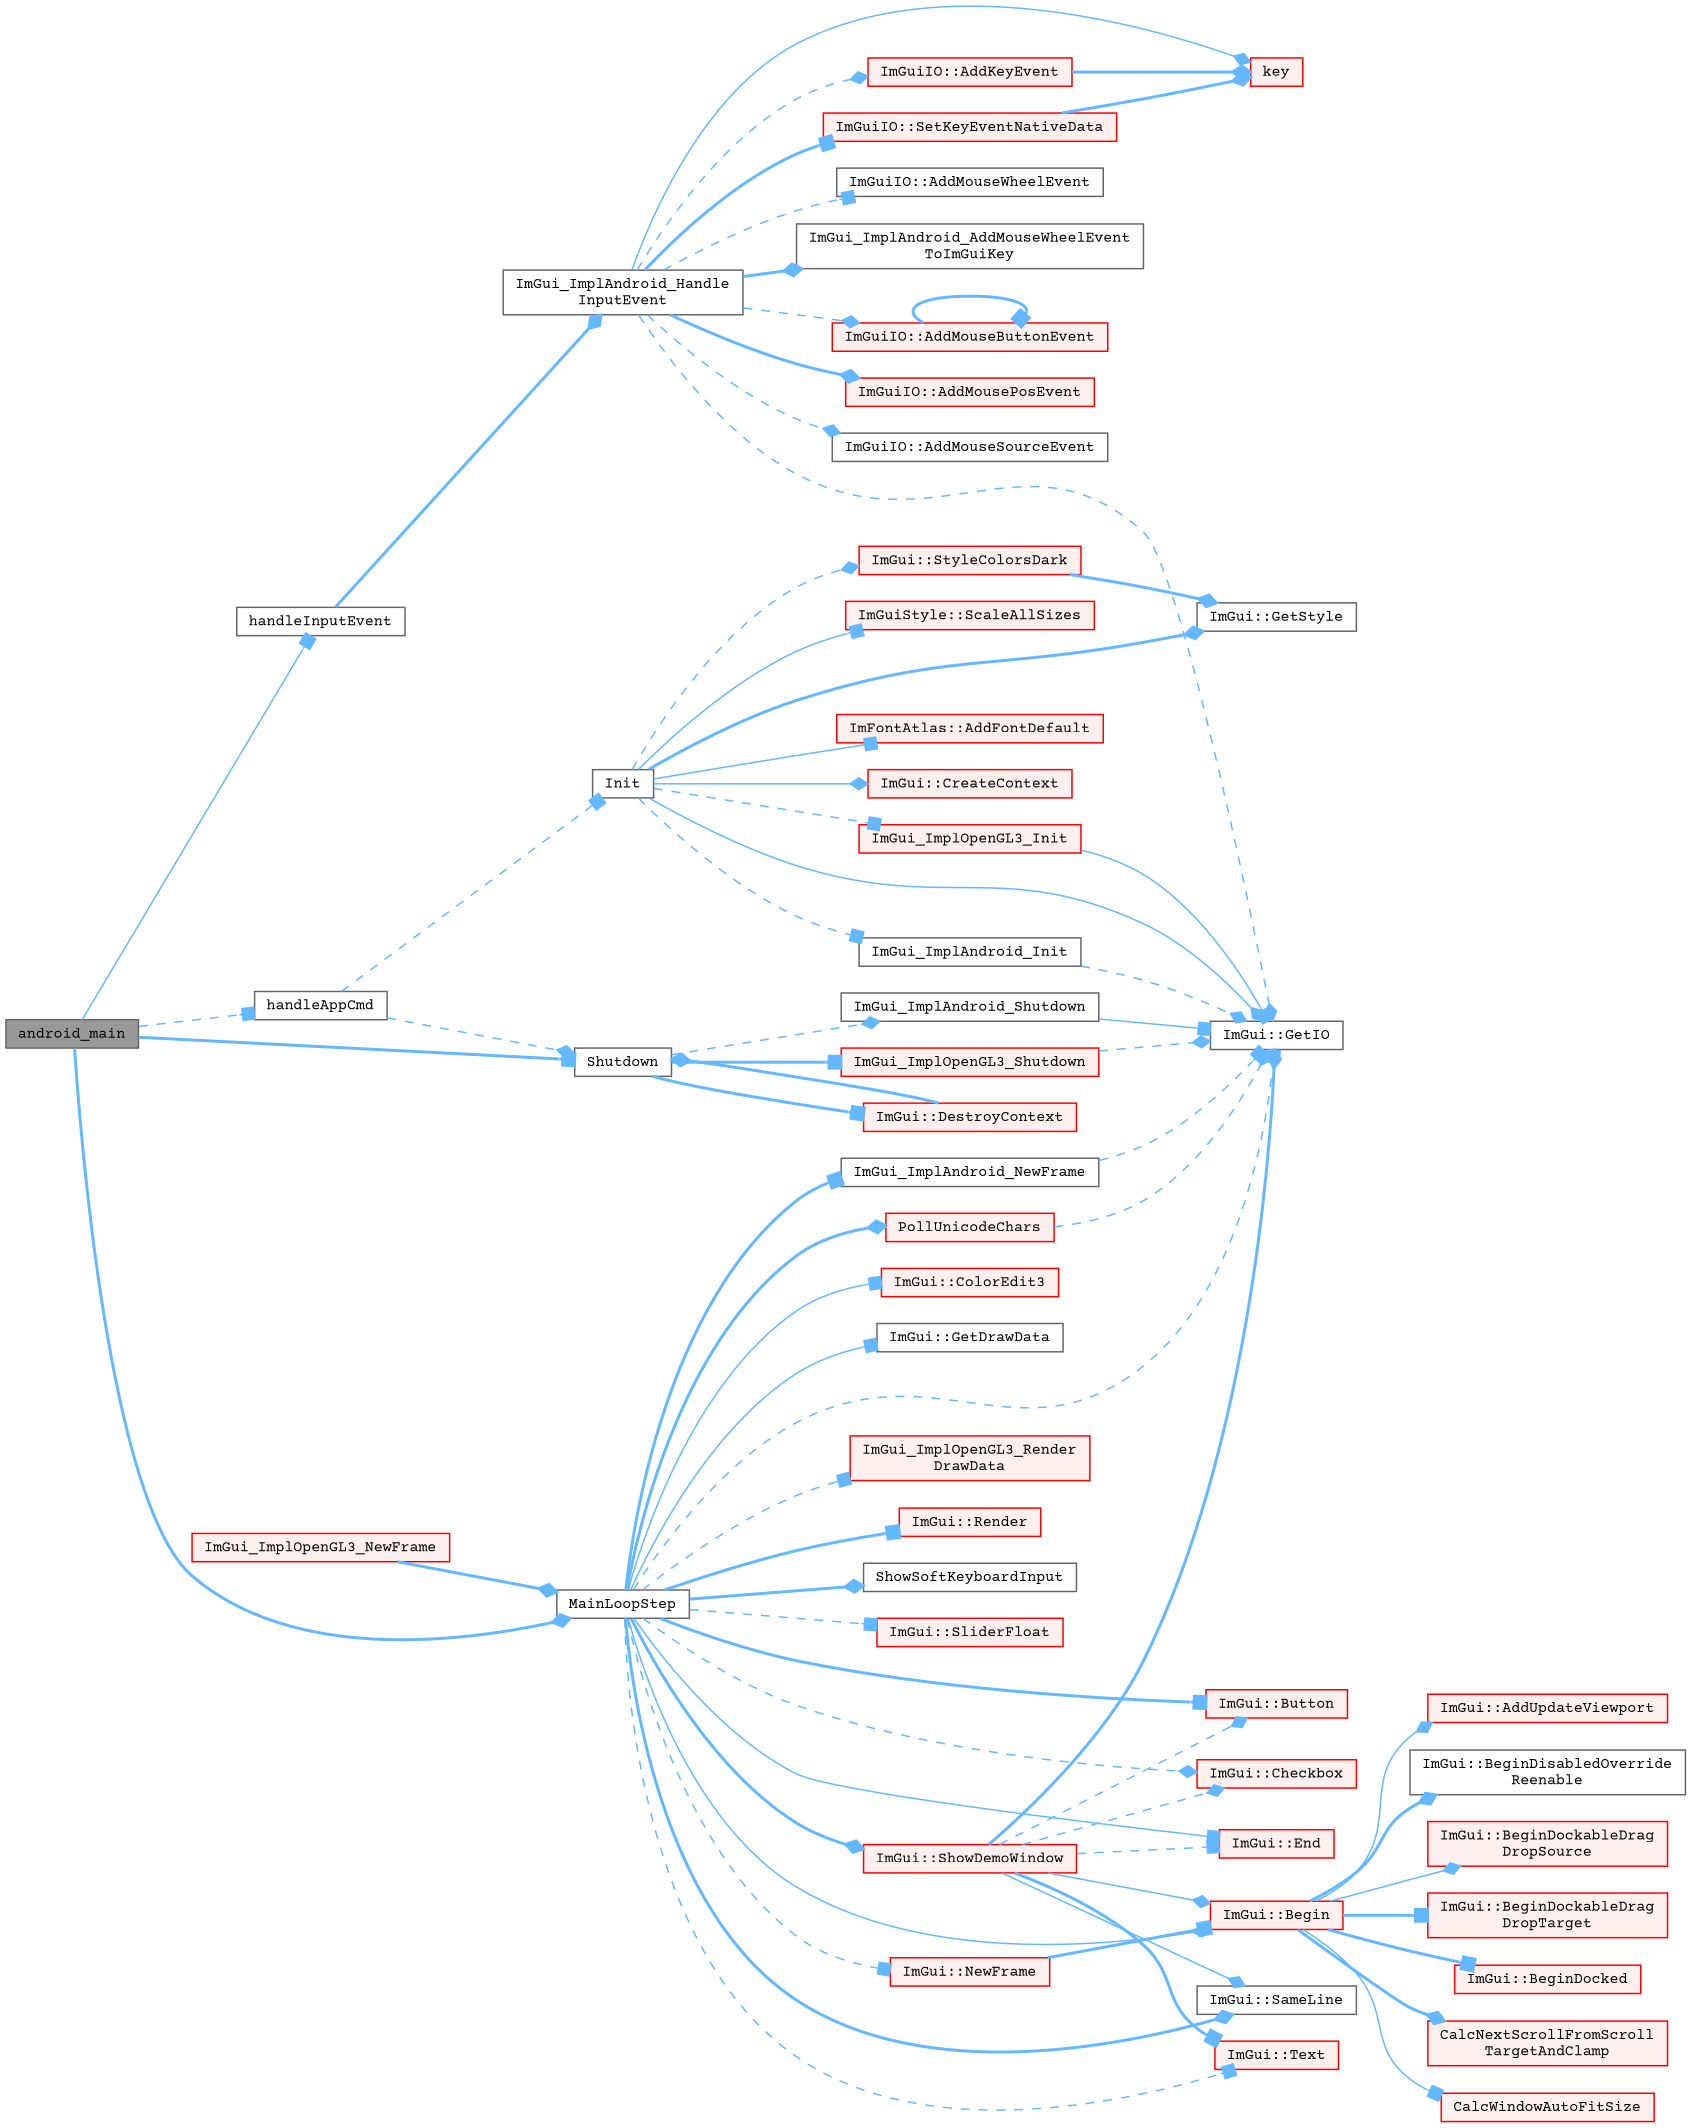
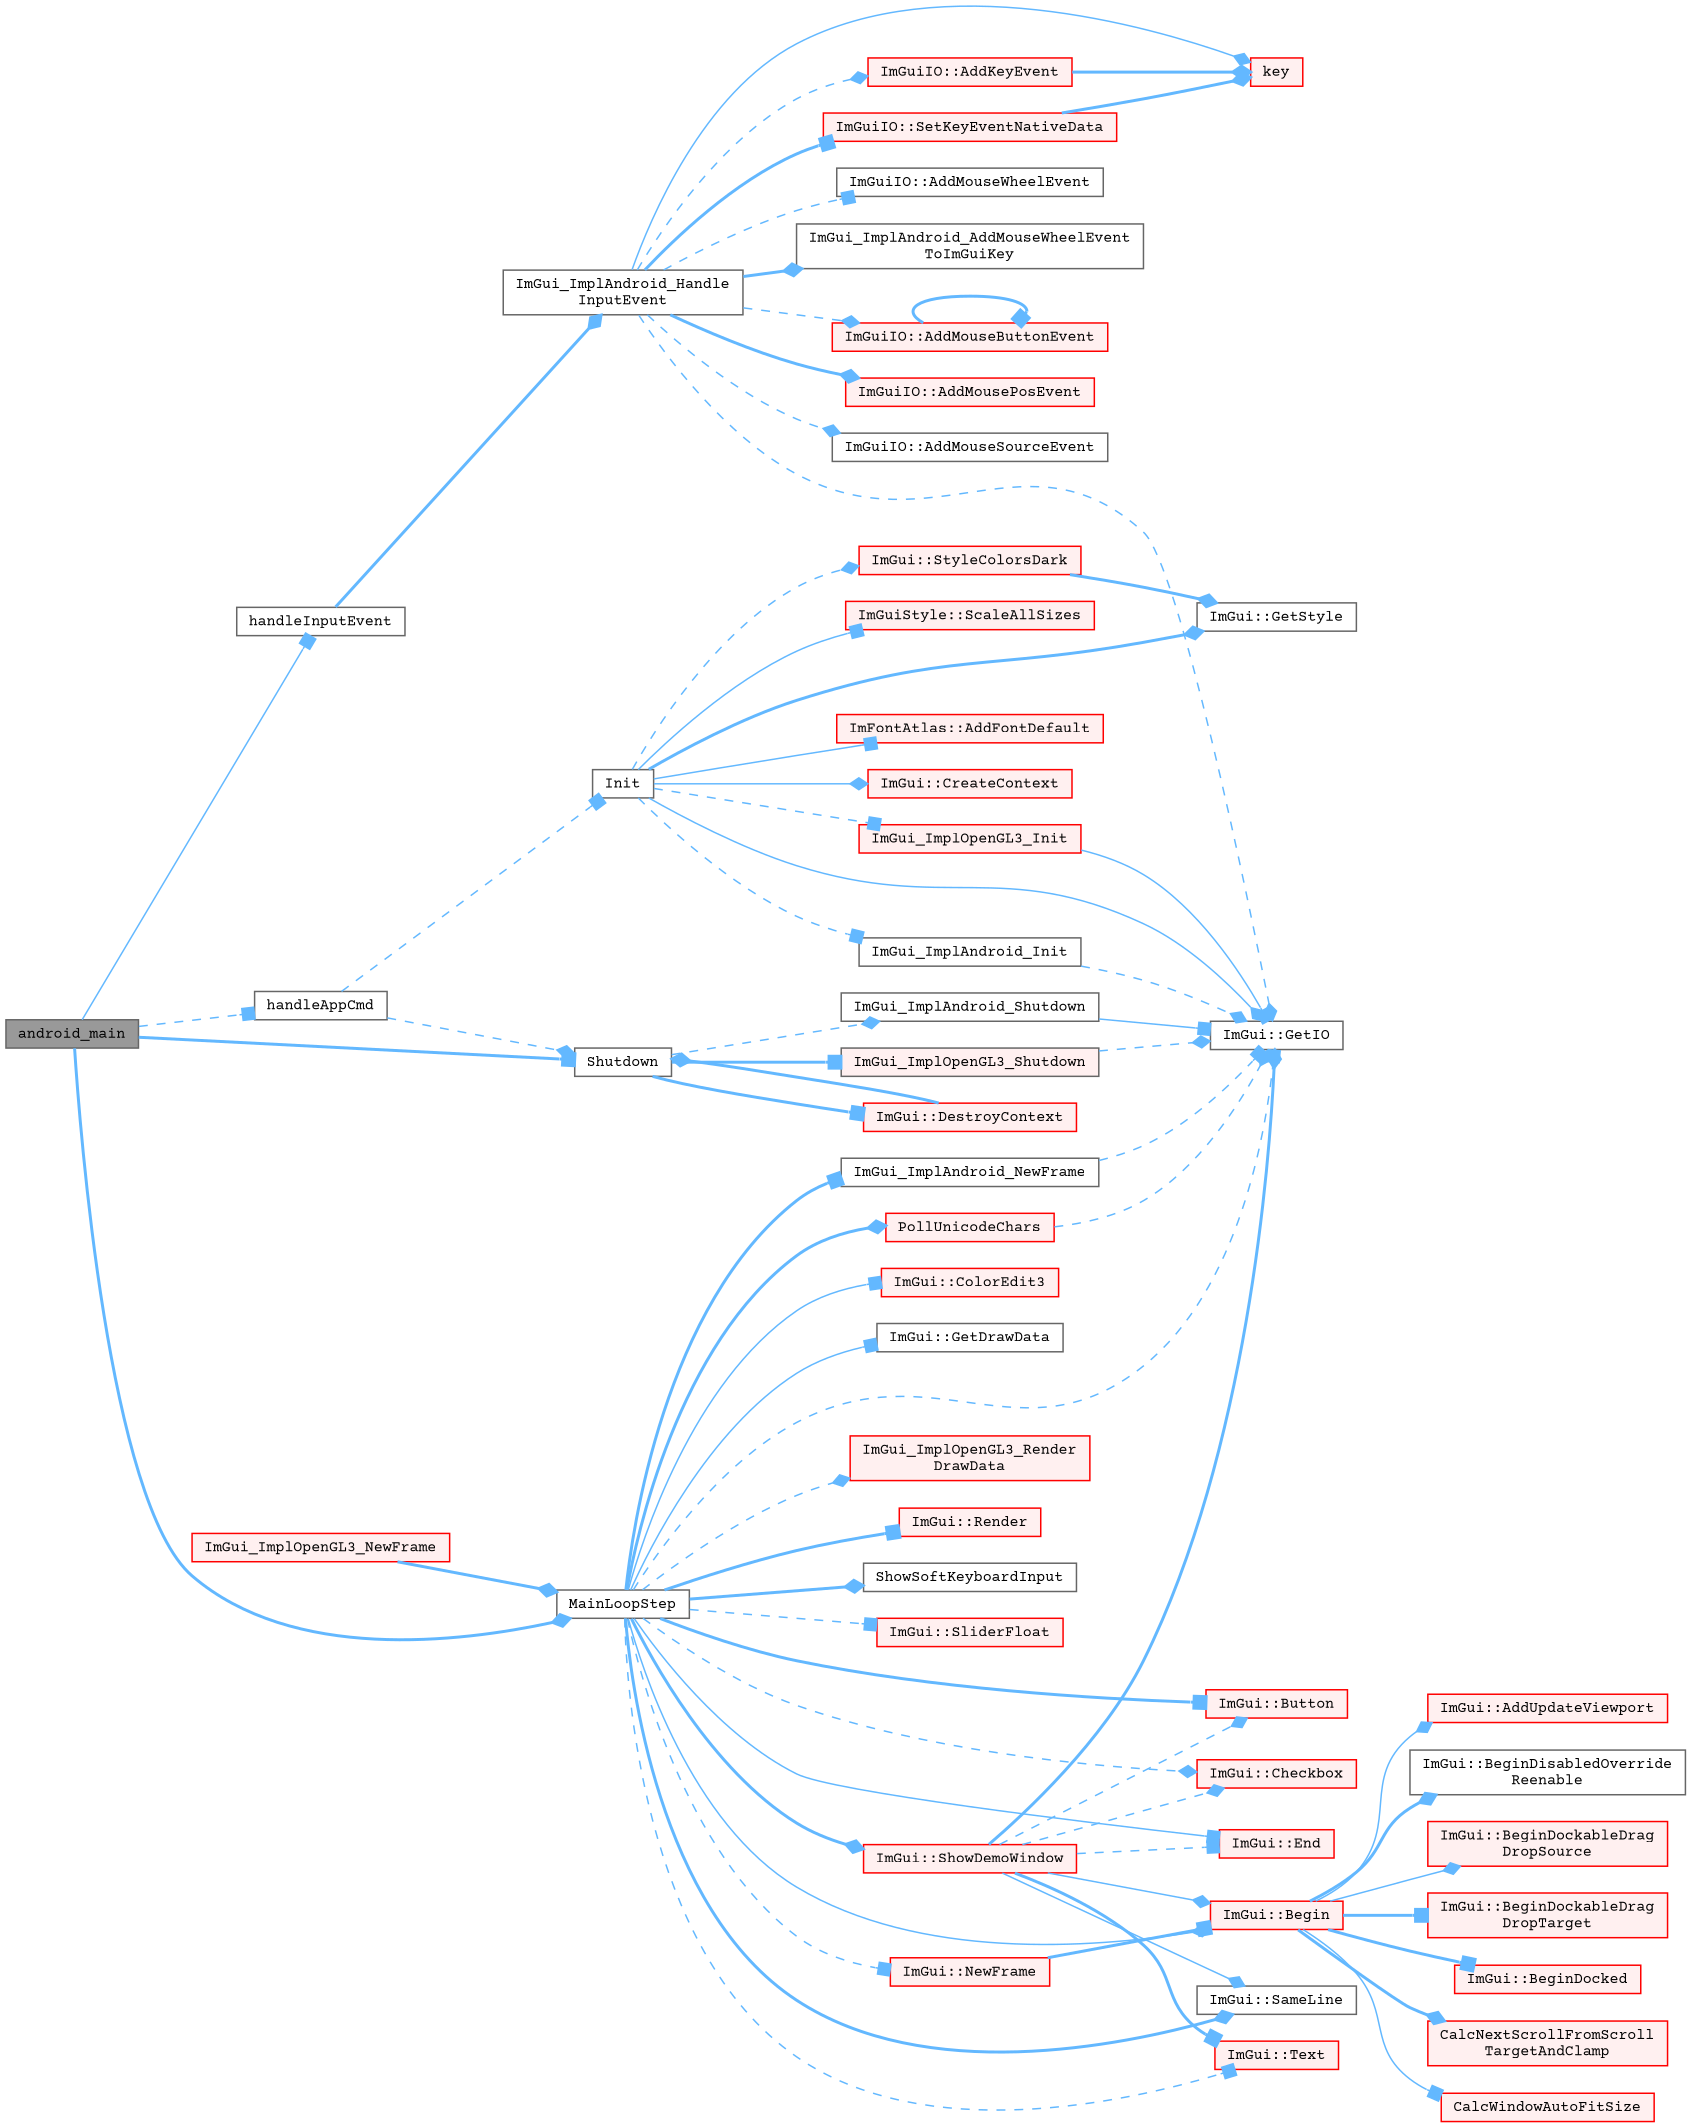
(970, 1062) -> (970, 1062)
(734, 1527) -> (733, 1528)
